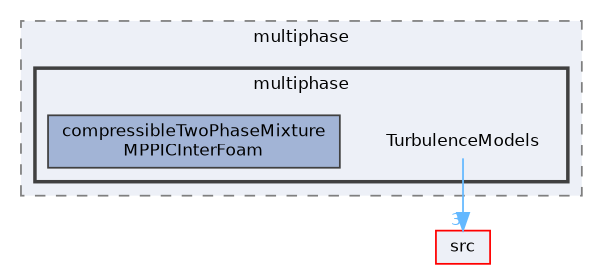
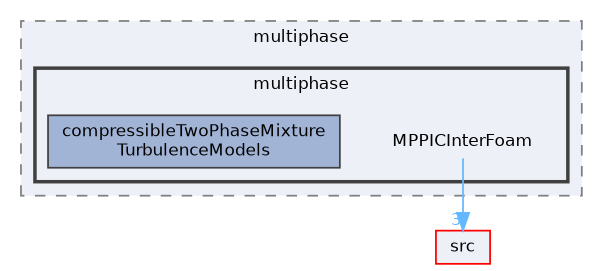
(194, 142) -> (194, 142)
(463, 142) -> (463, 142)
